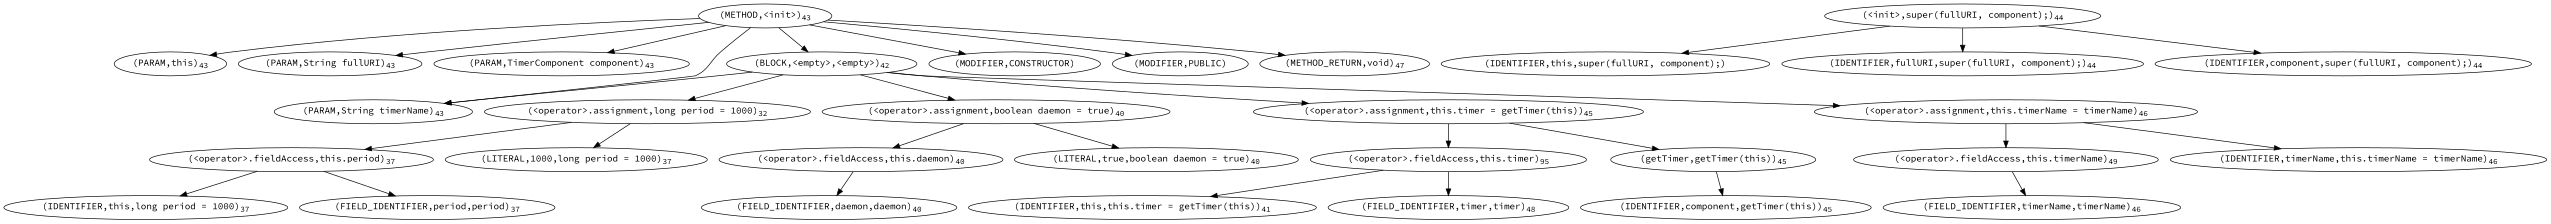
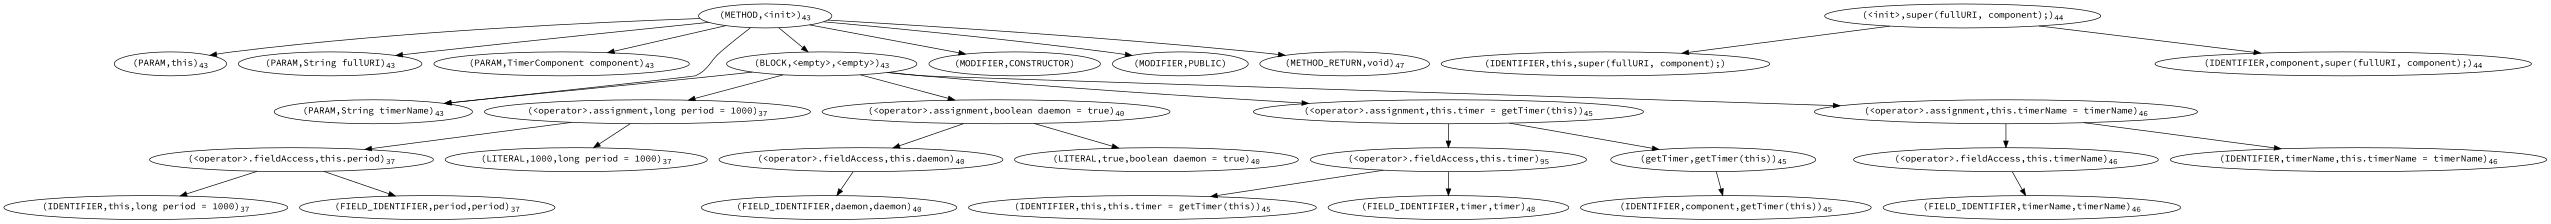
(885, 63) -> (885, 63)
(1963, 64) -> none
(763, 111) -> (763, 111)
(2113, 159) -> (2113, 159)
(1266, 207) -> (1266, 207)
